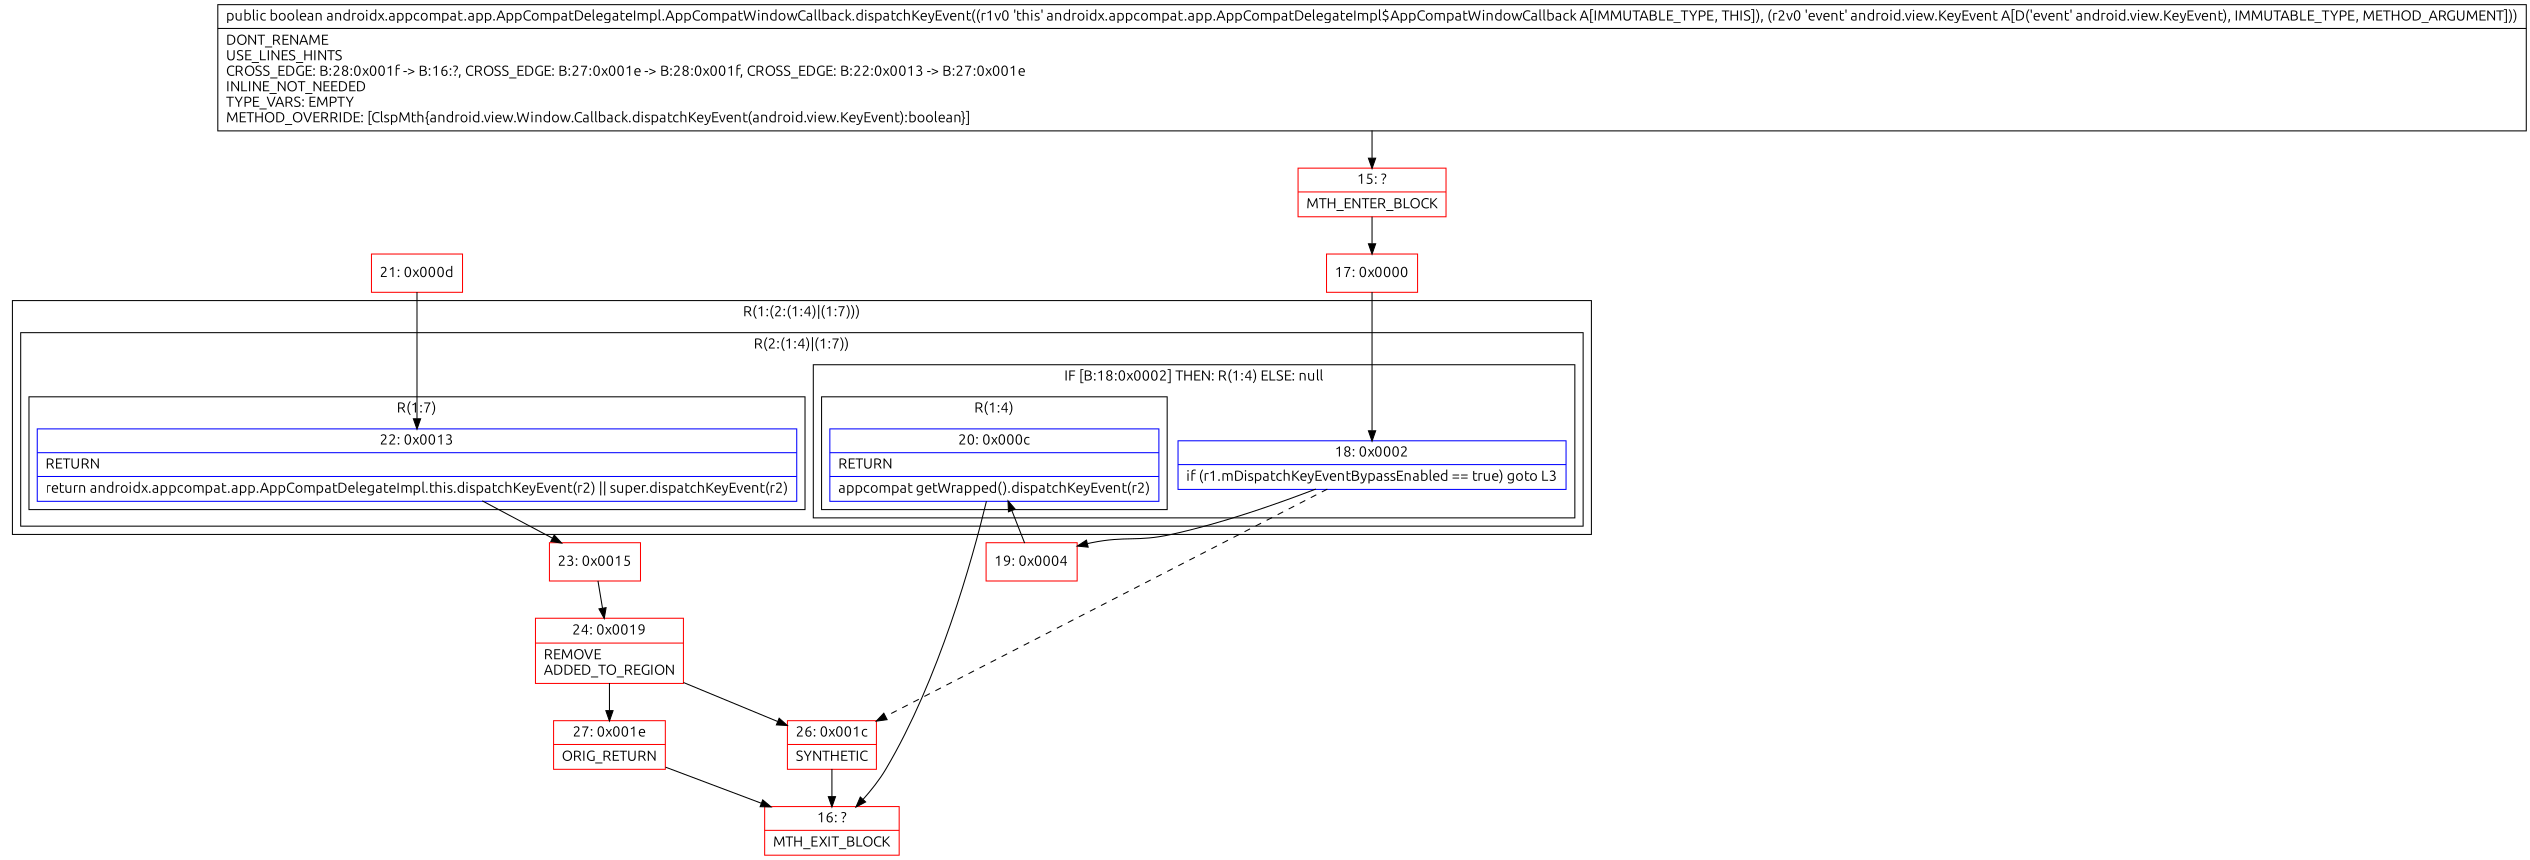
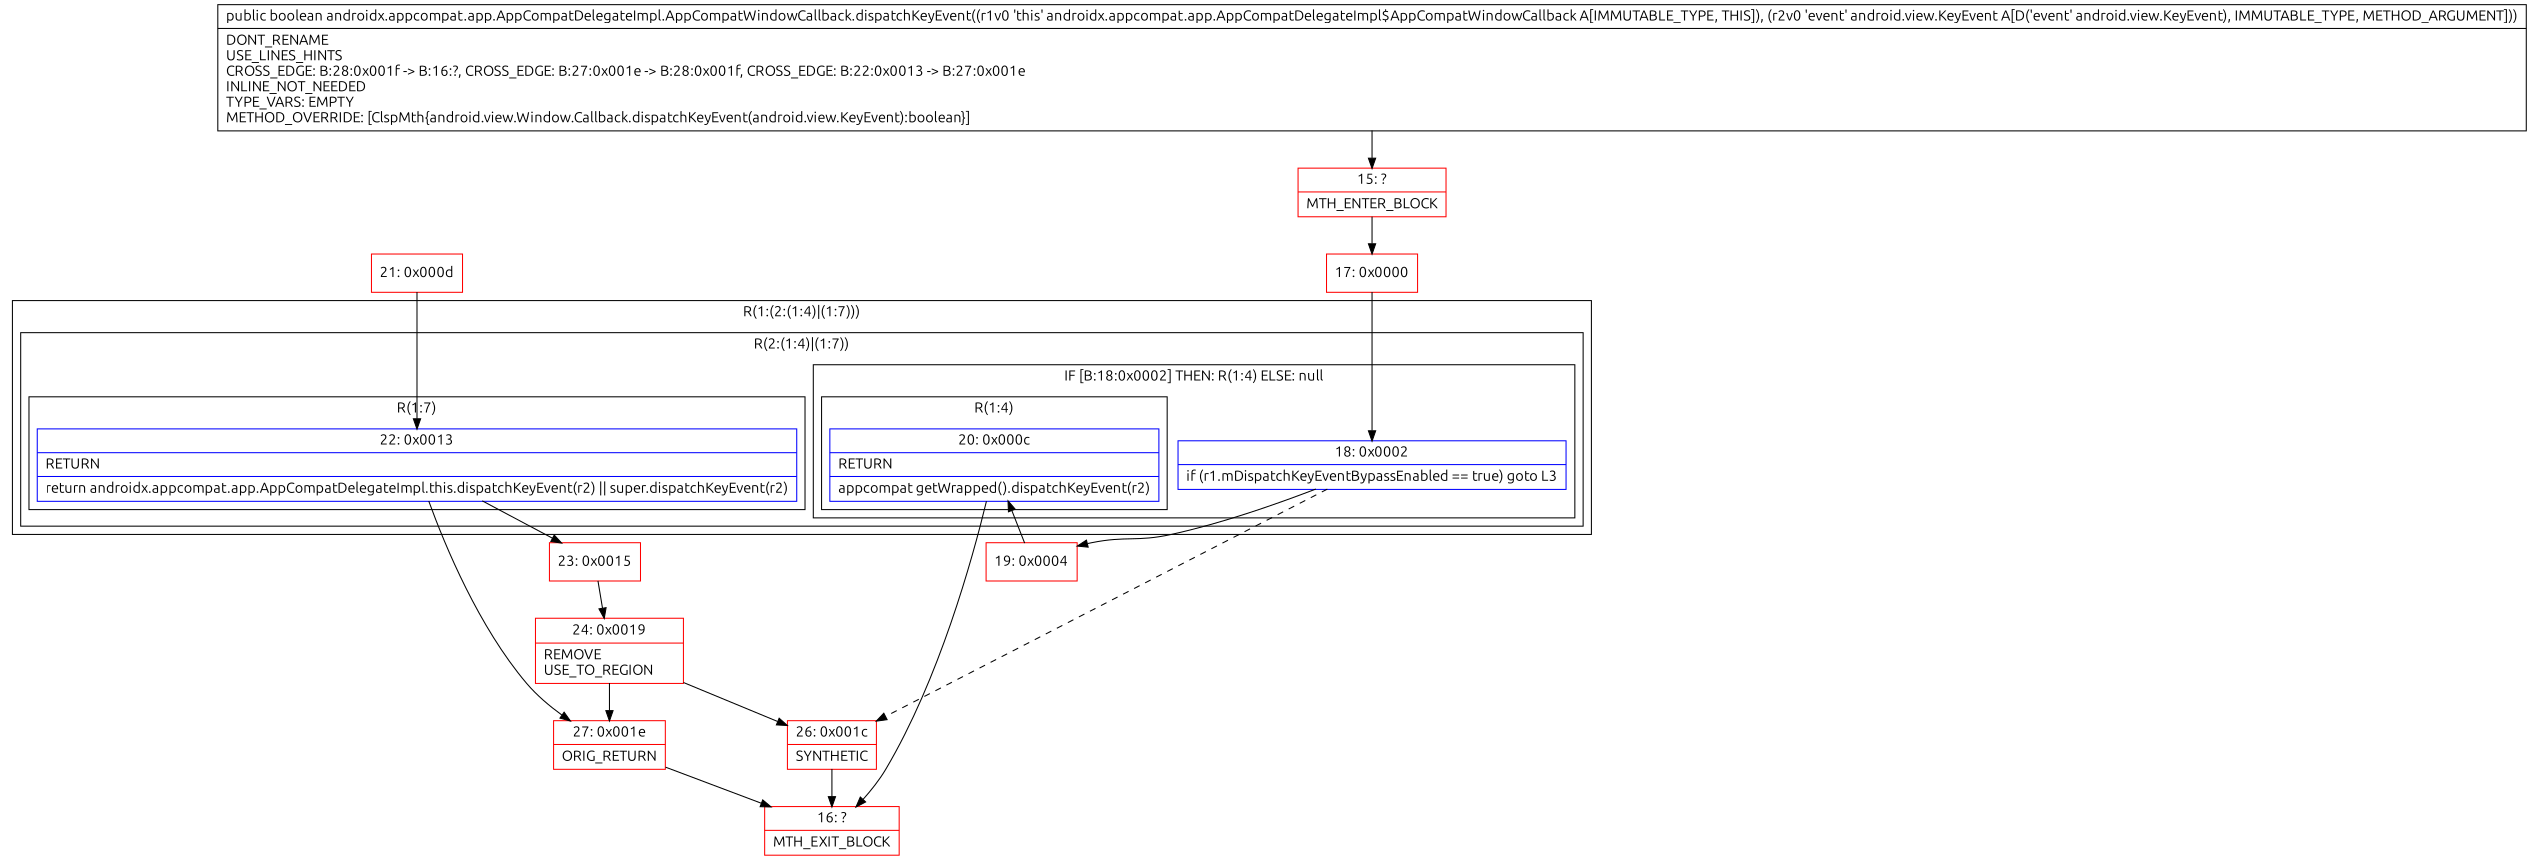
none -> (482, 617)
(609, 671) -> (599, 671)
